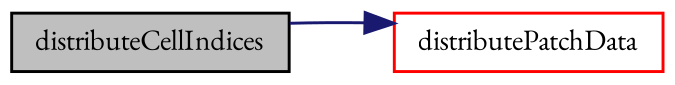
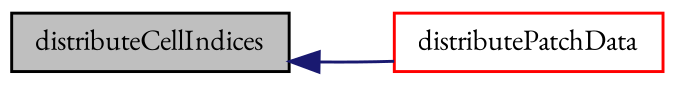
(327, 23) -> (357, 62)
